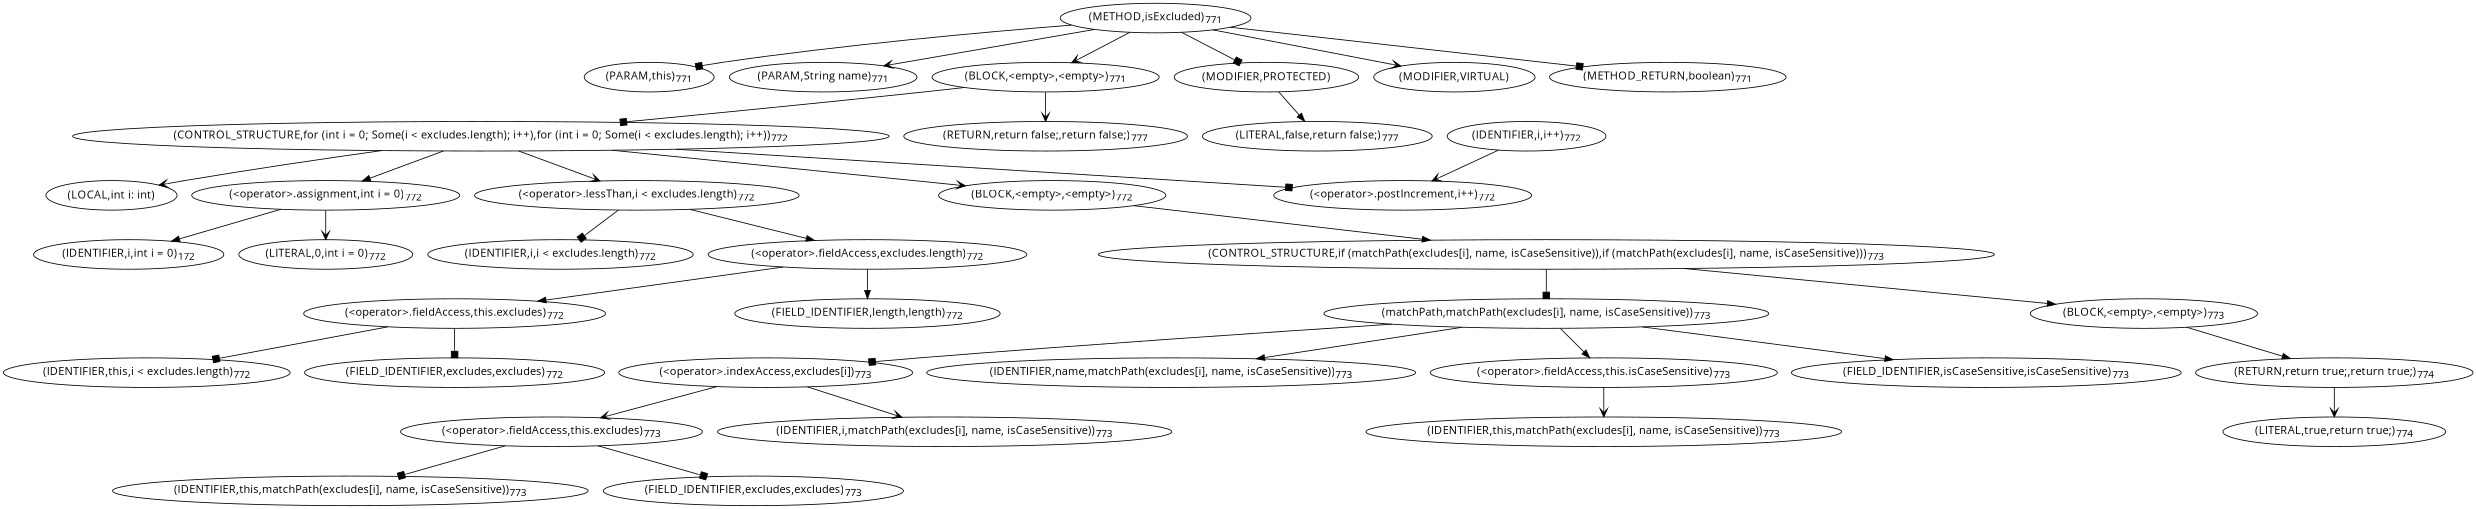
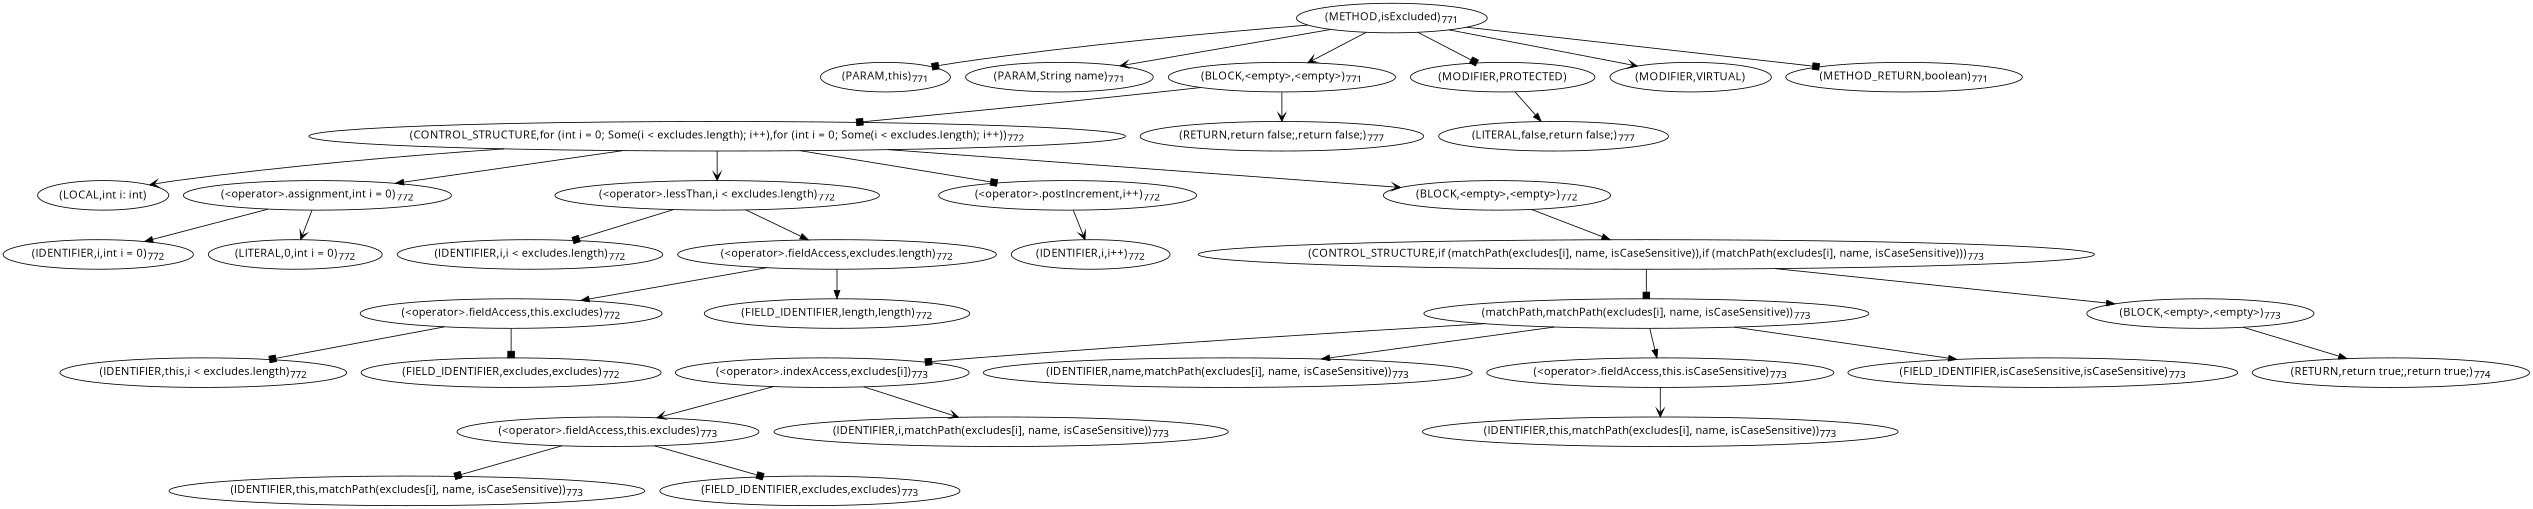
(1469, 164) -> (1078, 221)
(187, 253) -> (156, 253)
(2334, 432) -> none
